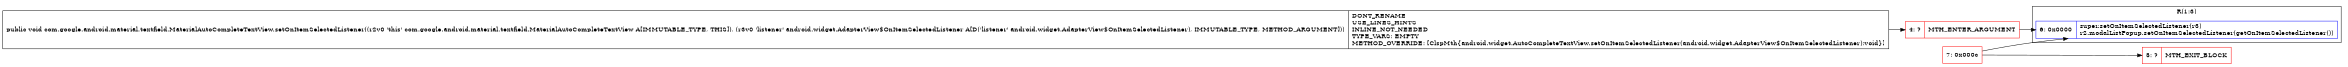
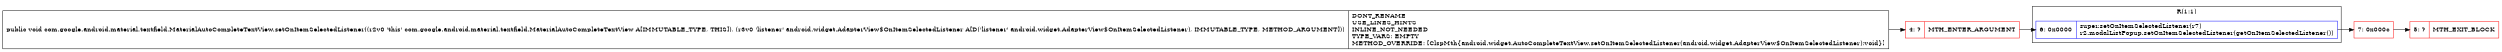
(2187, 12) -> (2187, 12)
(2141, 26) -> (2141, 26)
(2023, 44) -> (2344, 30)
